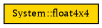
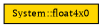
(51, 14) -> (51, 14)
